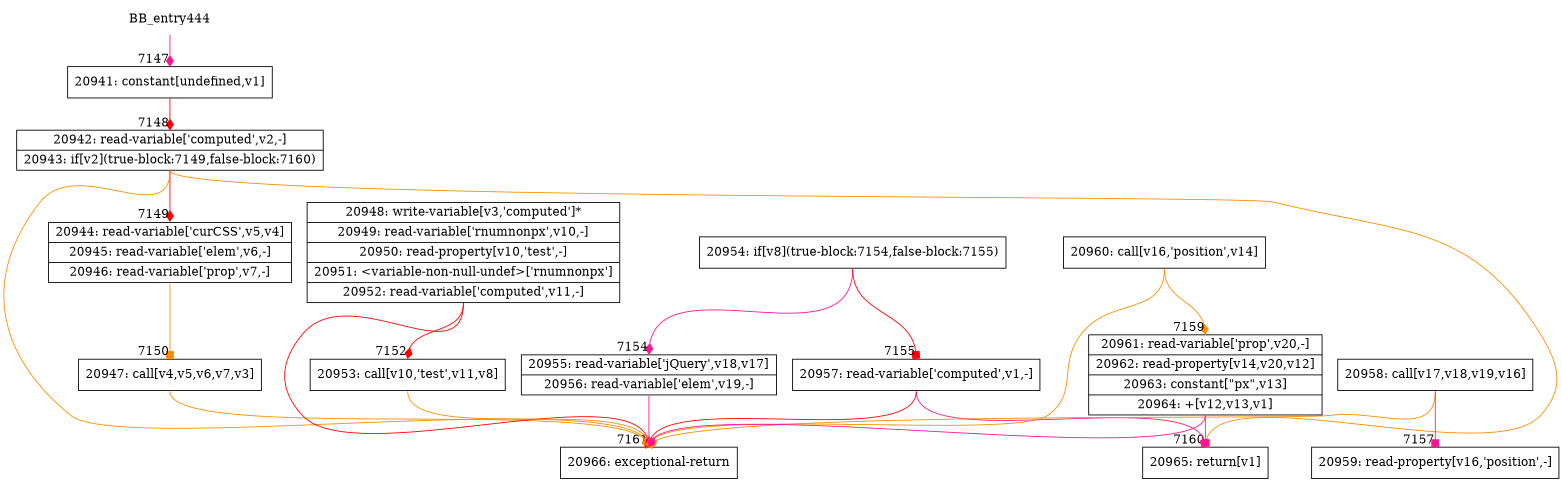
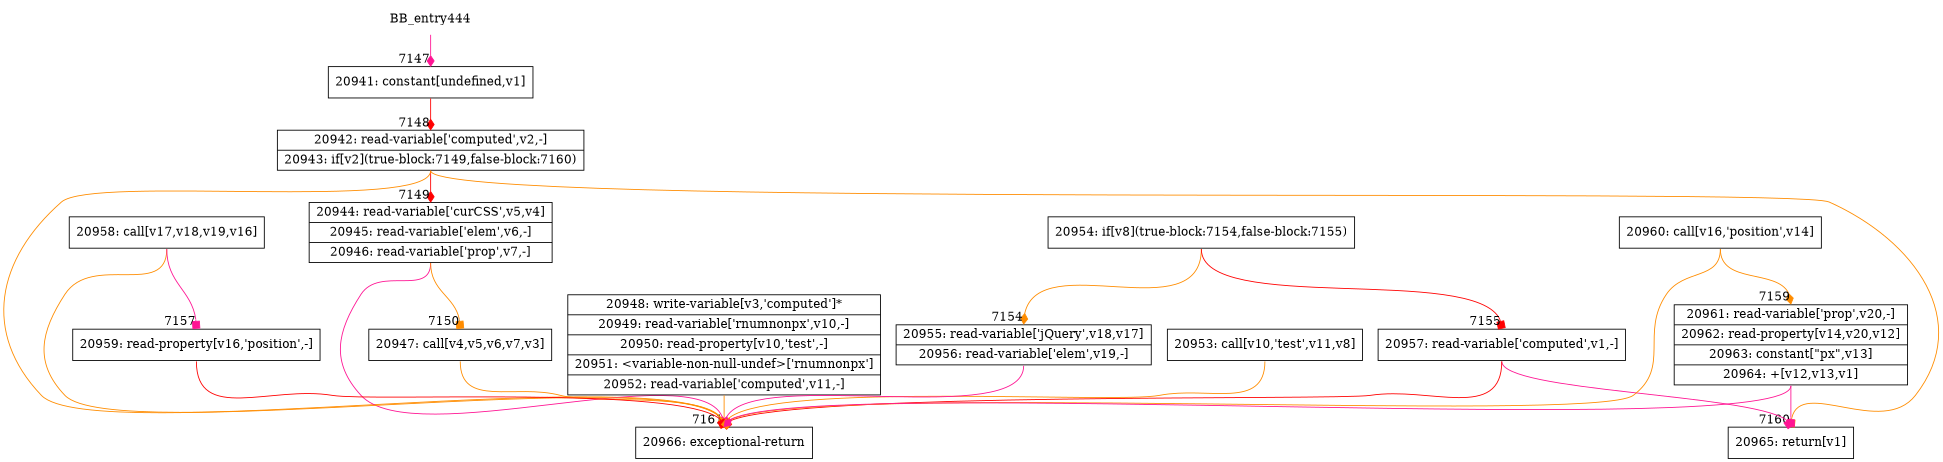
(756, 312) -> (1118, 287)
(423, 336) -> none
none -> (421, 397)
none -> (445, 414)
(339, 430) -> (724, 407)
